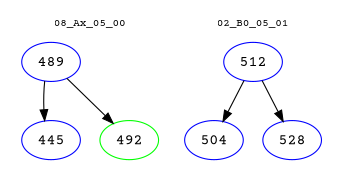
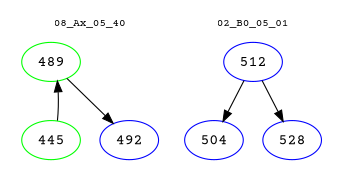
(90, 23) -> (90, 23)
(51, 62) -> (51, 62)
(44, 95) -> (58, 106)
(51, 140) -> (51, 140)
(129, 140) -> (129, 140)
